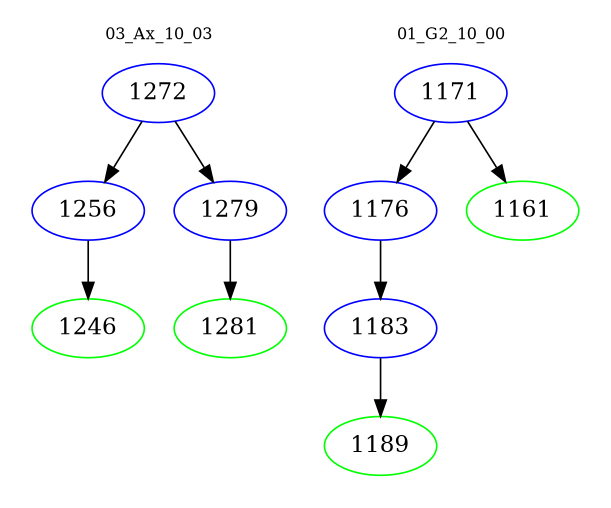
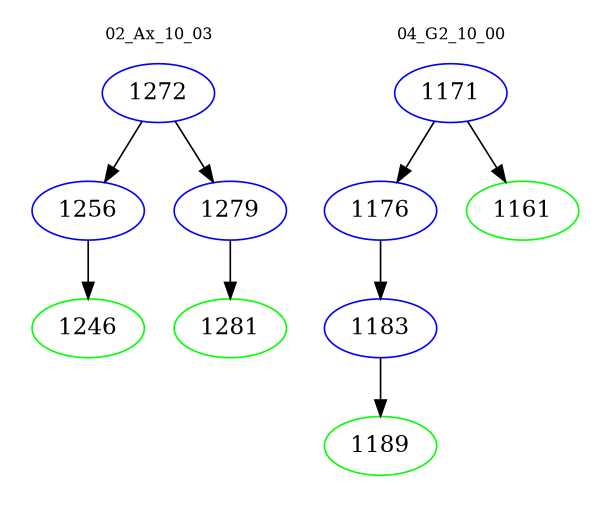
(159, 35) -> (159, 35)
(452, 35) -> (452, 35)
